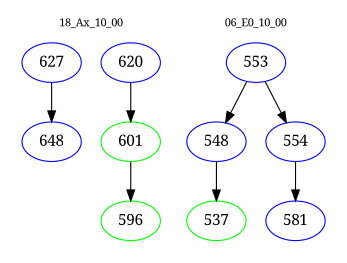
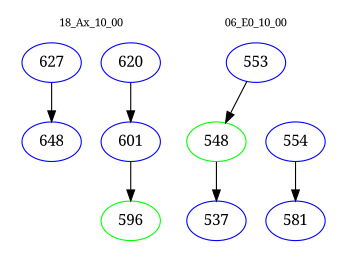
(273, 97) -> none
(131, 142) -> (131, 142)
(216, 142) -> (216, 142)
(216, 221) -> (216, 221)
